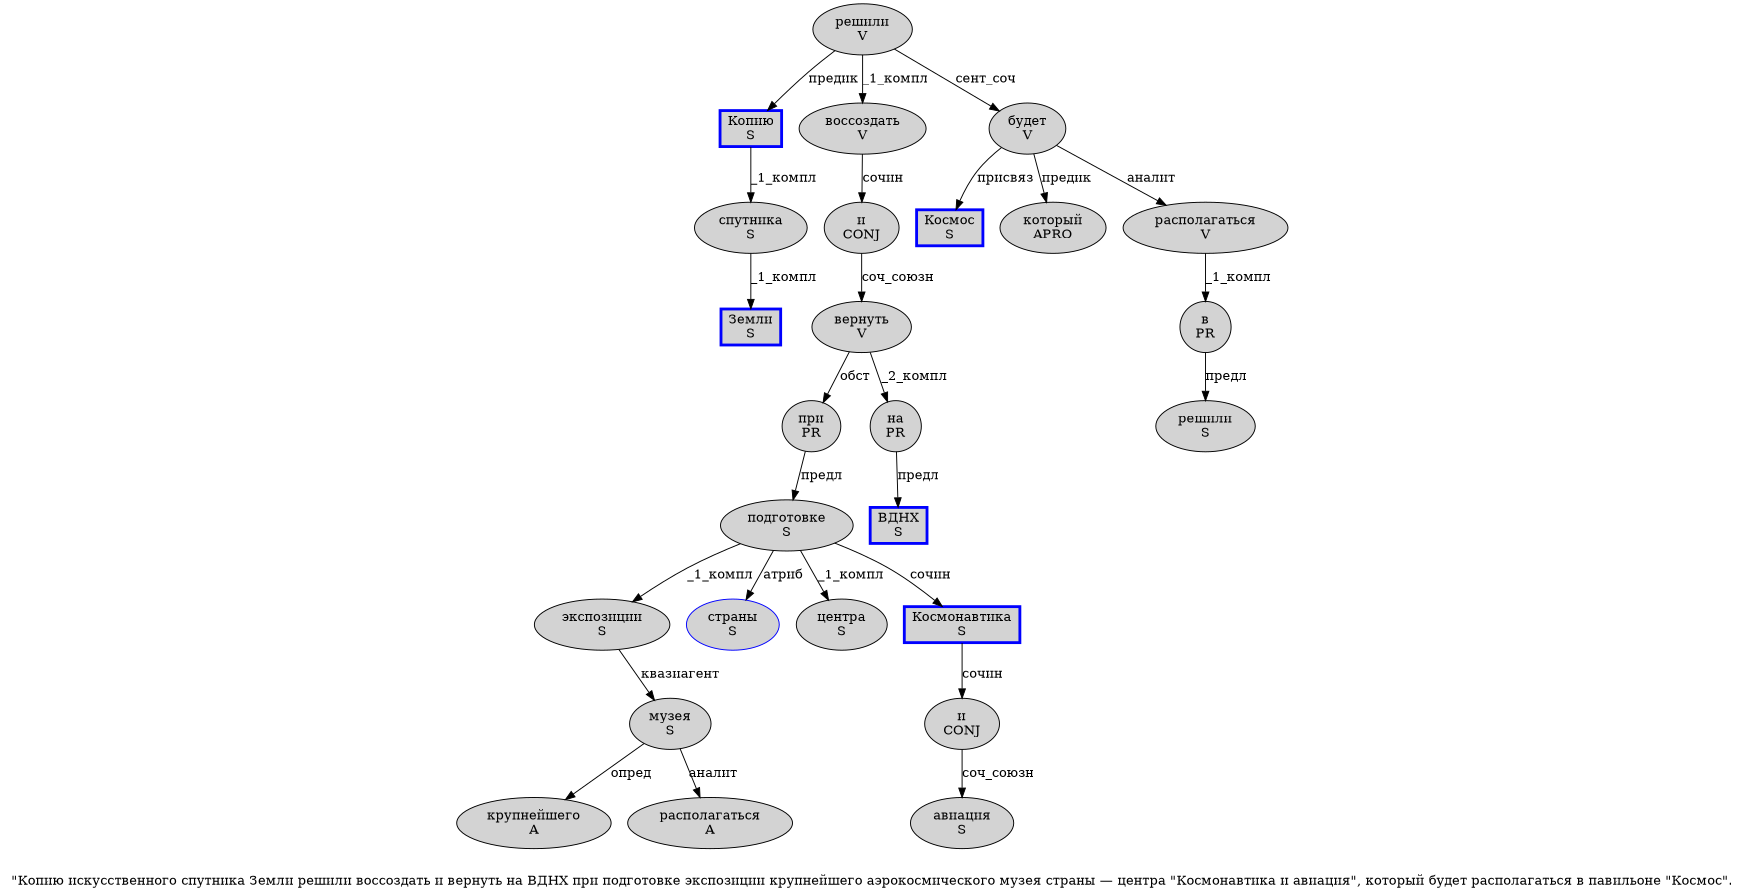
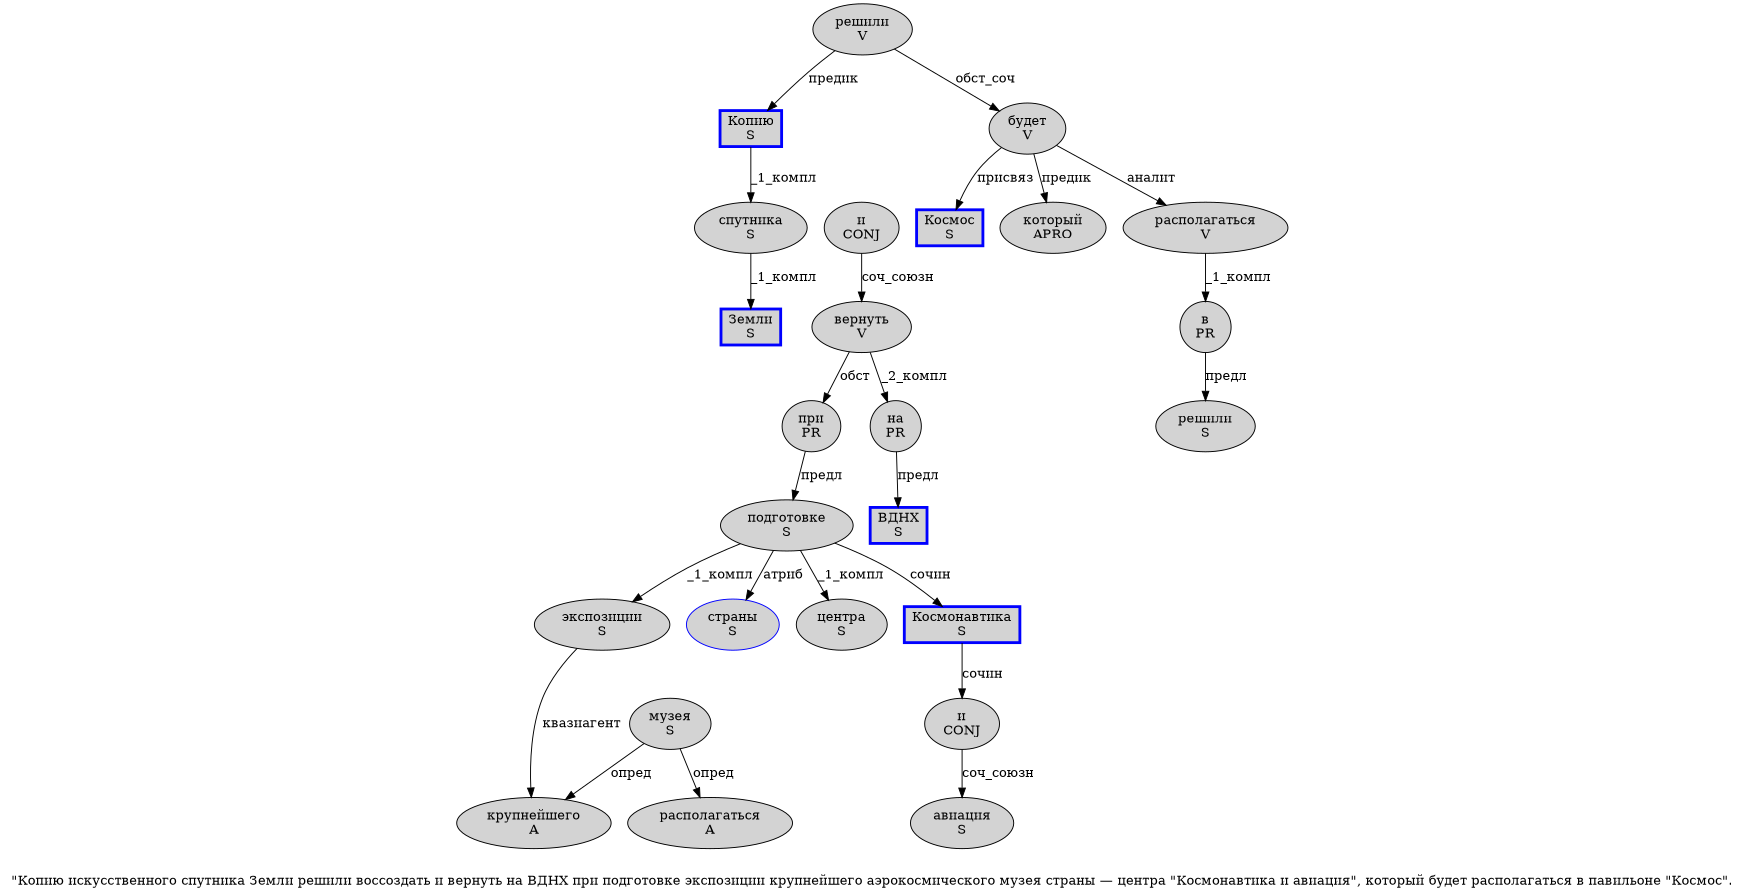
(986, 79) -> (986, 79)
(863, 129) -> none
(634, 671) -> (538, 712)
(713, 773) -> (713, 773)
